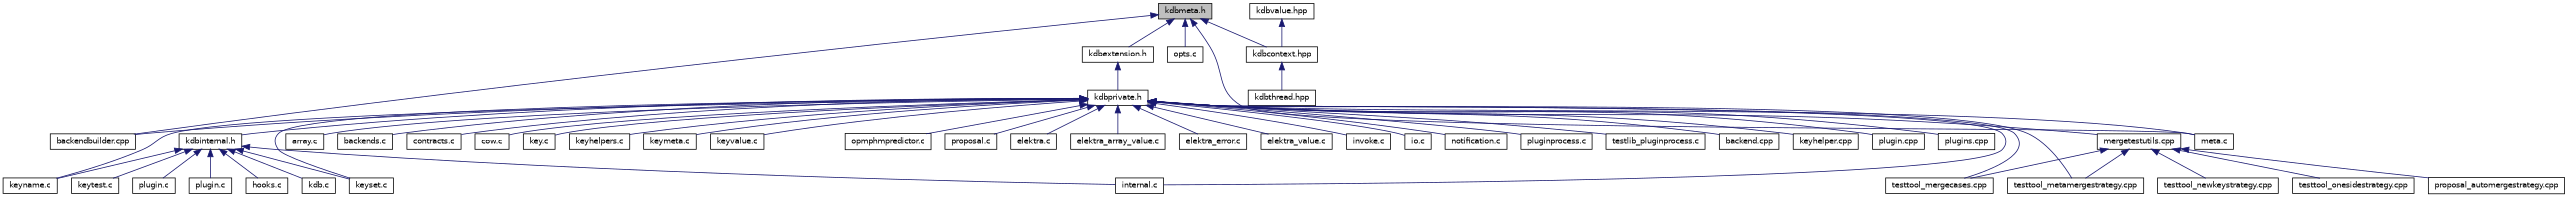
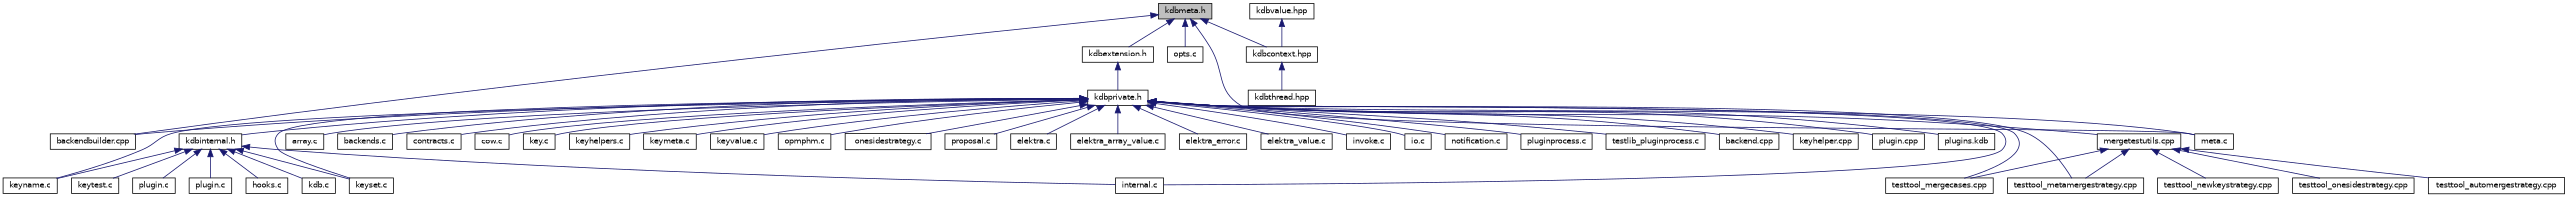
none -> (805, 142)
(888, 142) -> (888, 142)
(1967, 142) -> (1967, 142)
(2496, 186) -> (2496, 186)
